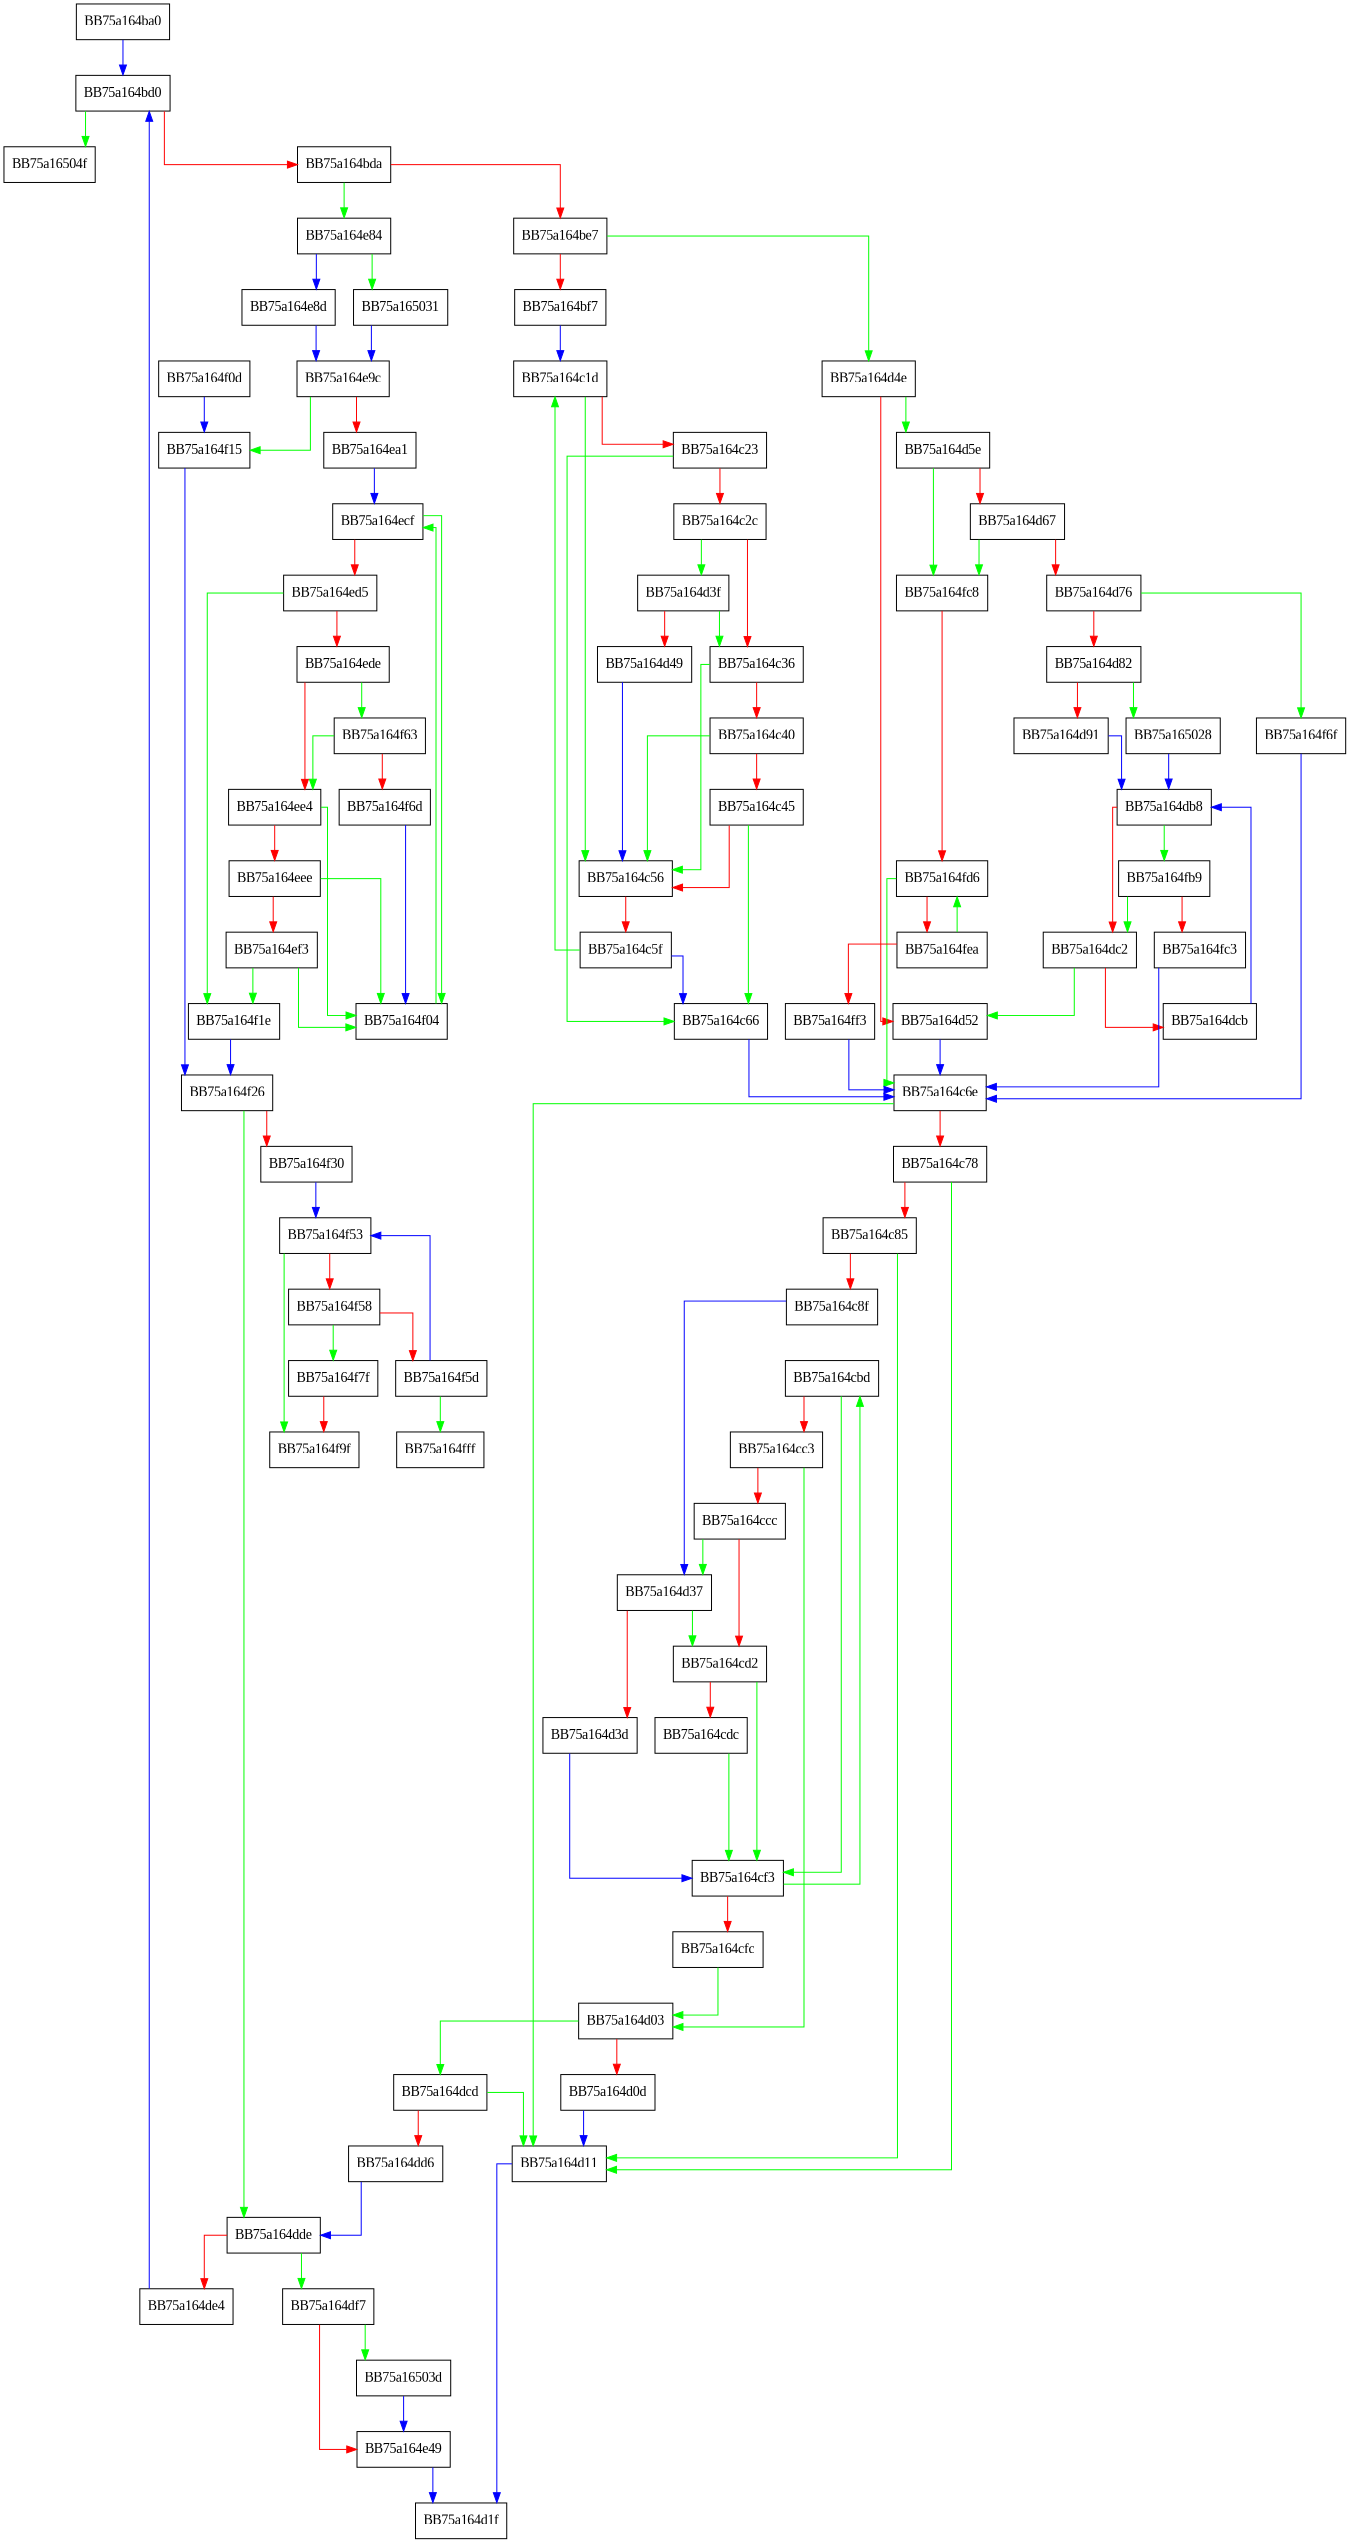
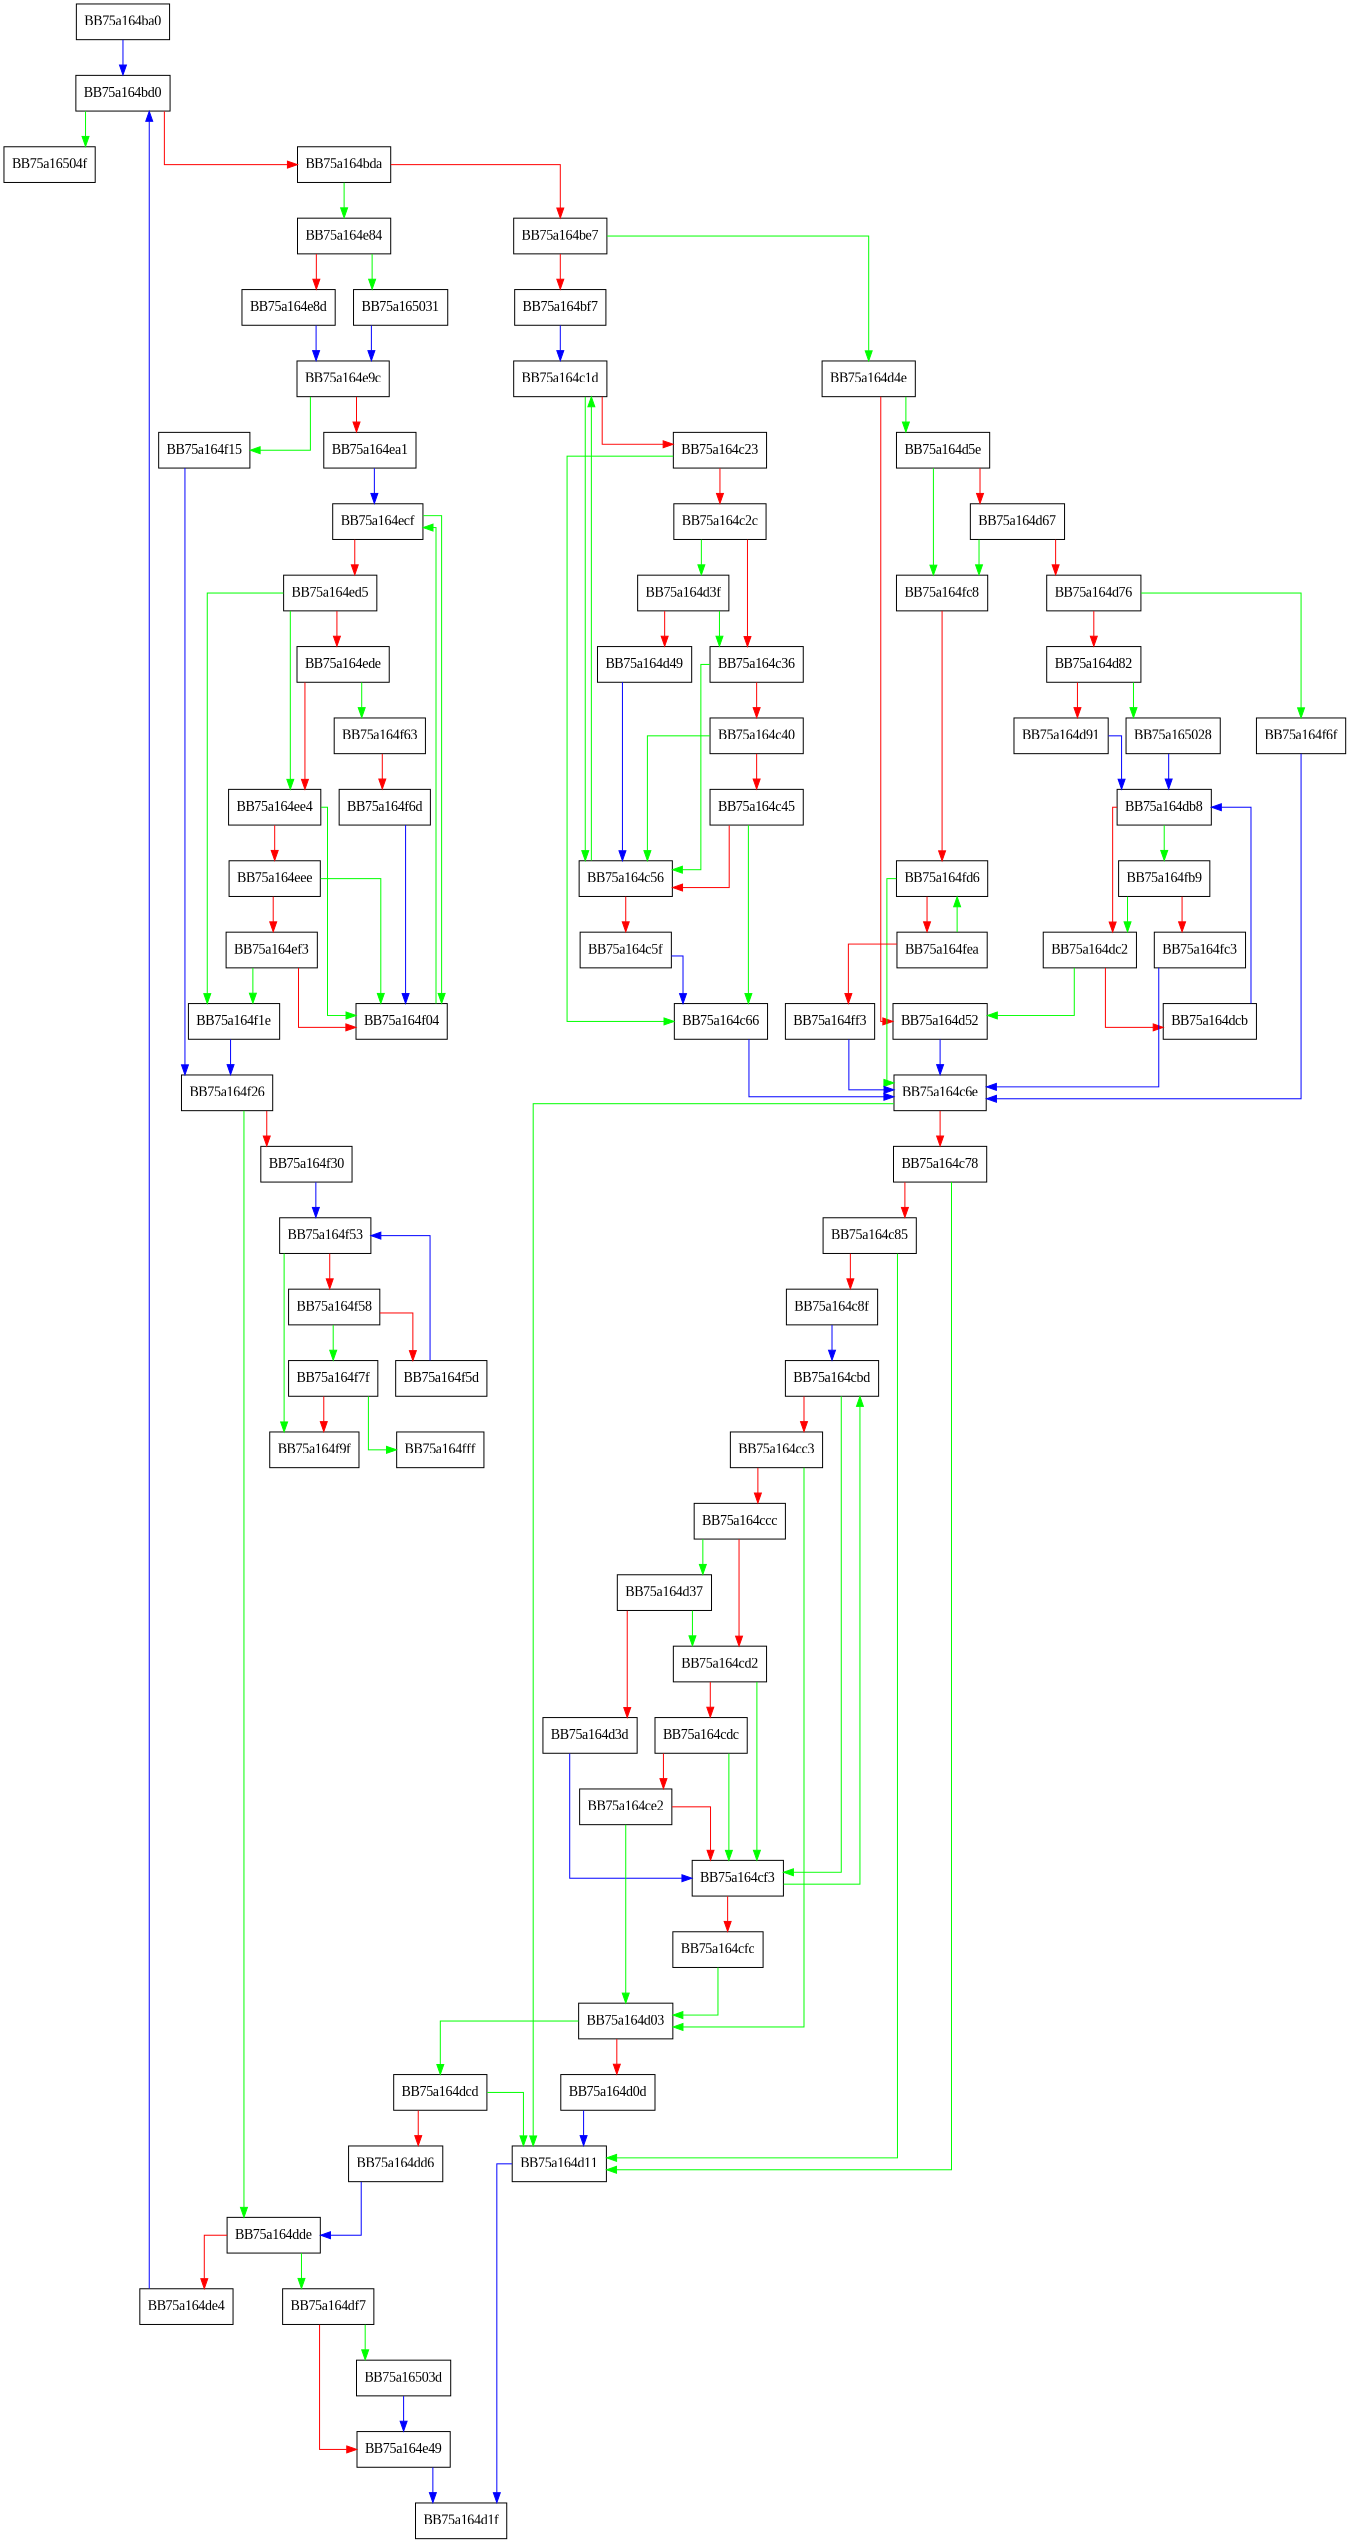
(316, 267) -> (316, 267)
(204, 379) -> none
(555, 691) -> (591, 634)
(313, 747) -> (290, 695)
(298, 1021) -> (298, 1021)
(684, 1382) -> (832, 1338)
(440, 1409) -> (368, 1432)
none -> (626, 1807)
